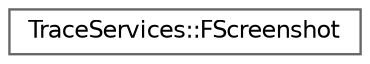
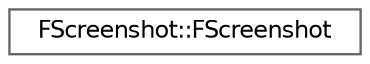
(185, 32) -> (185, 32)
